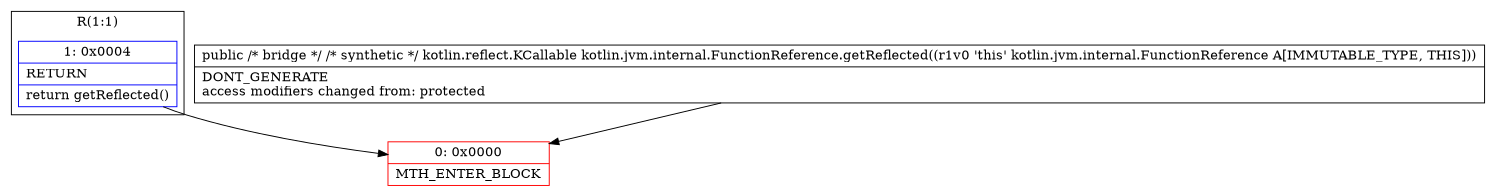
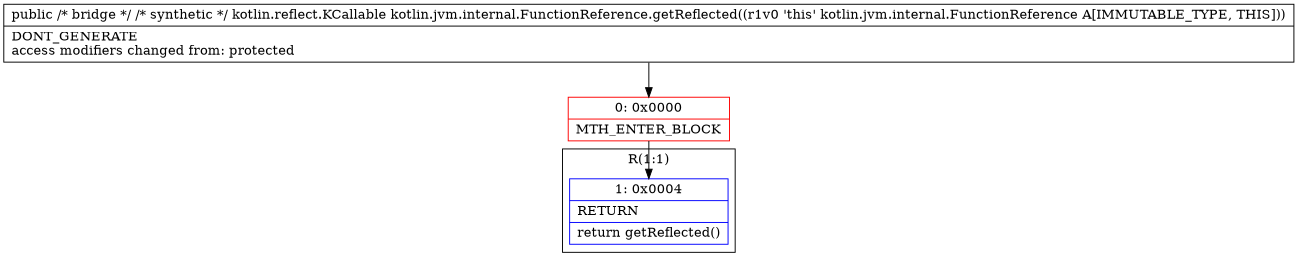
(270, 136) -> (649, 155)
